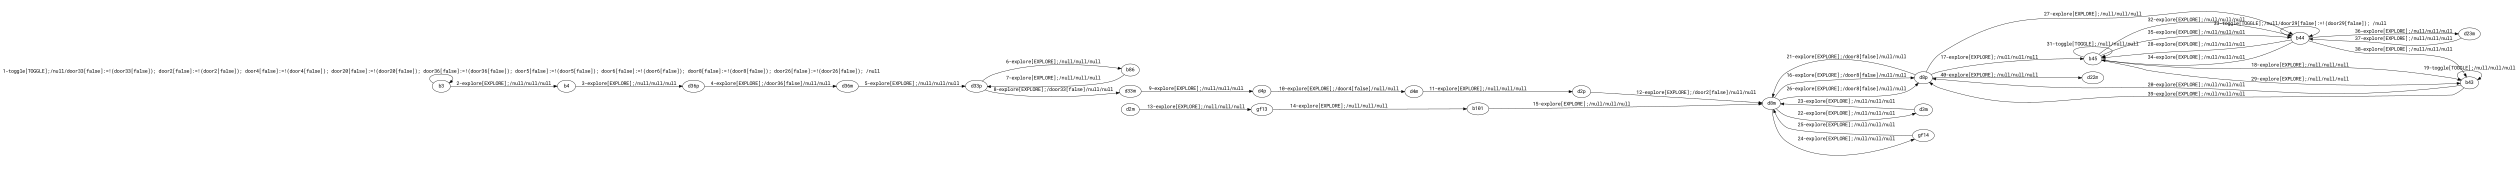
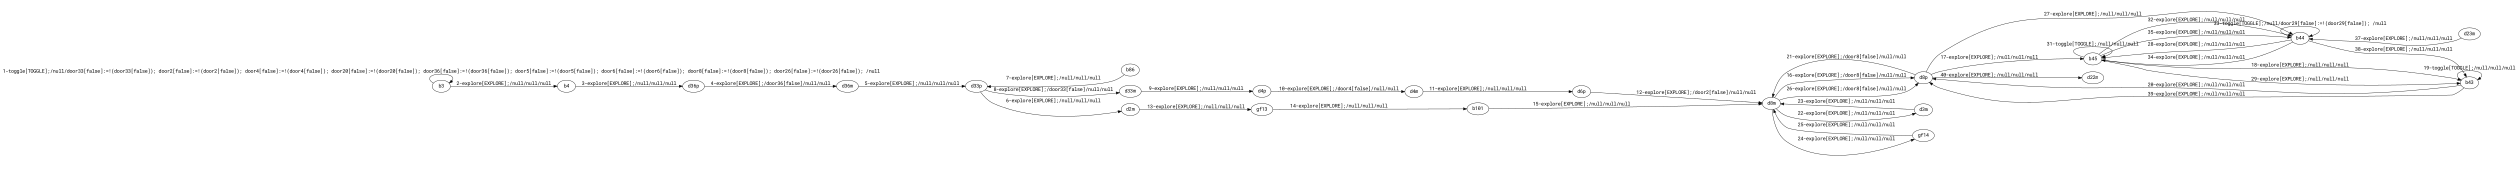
(2382, 34) -> none
(1049, 65) -> (1046, 116)
(1582, 92) -> (1582, 92)
